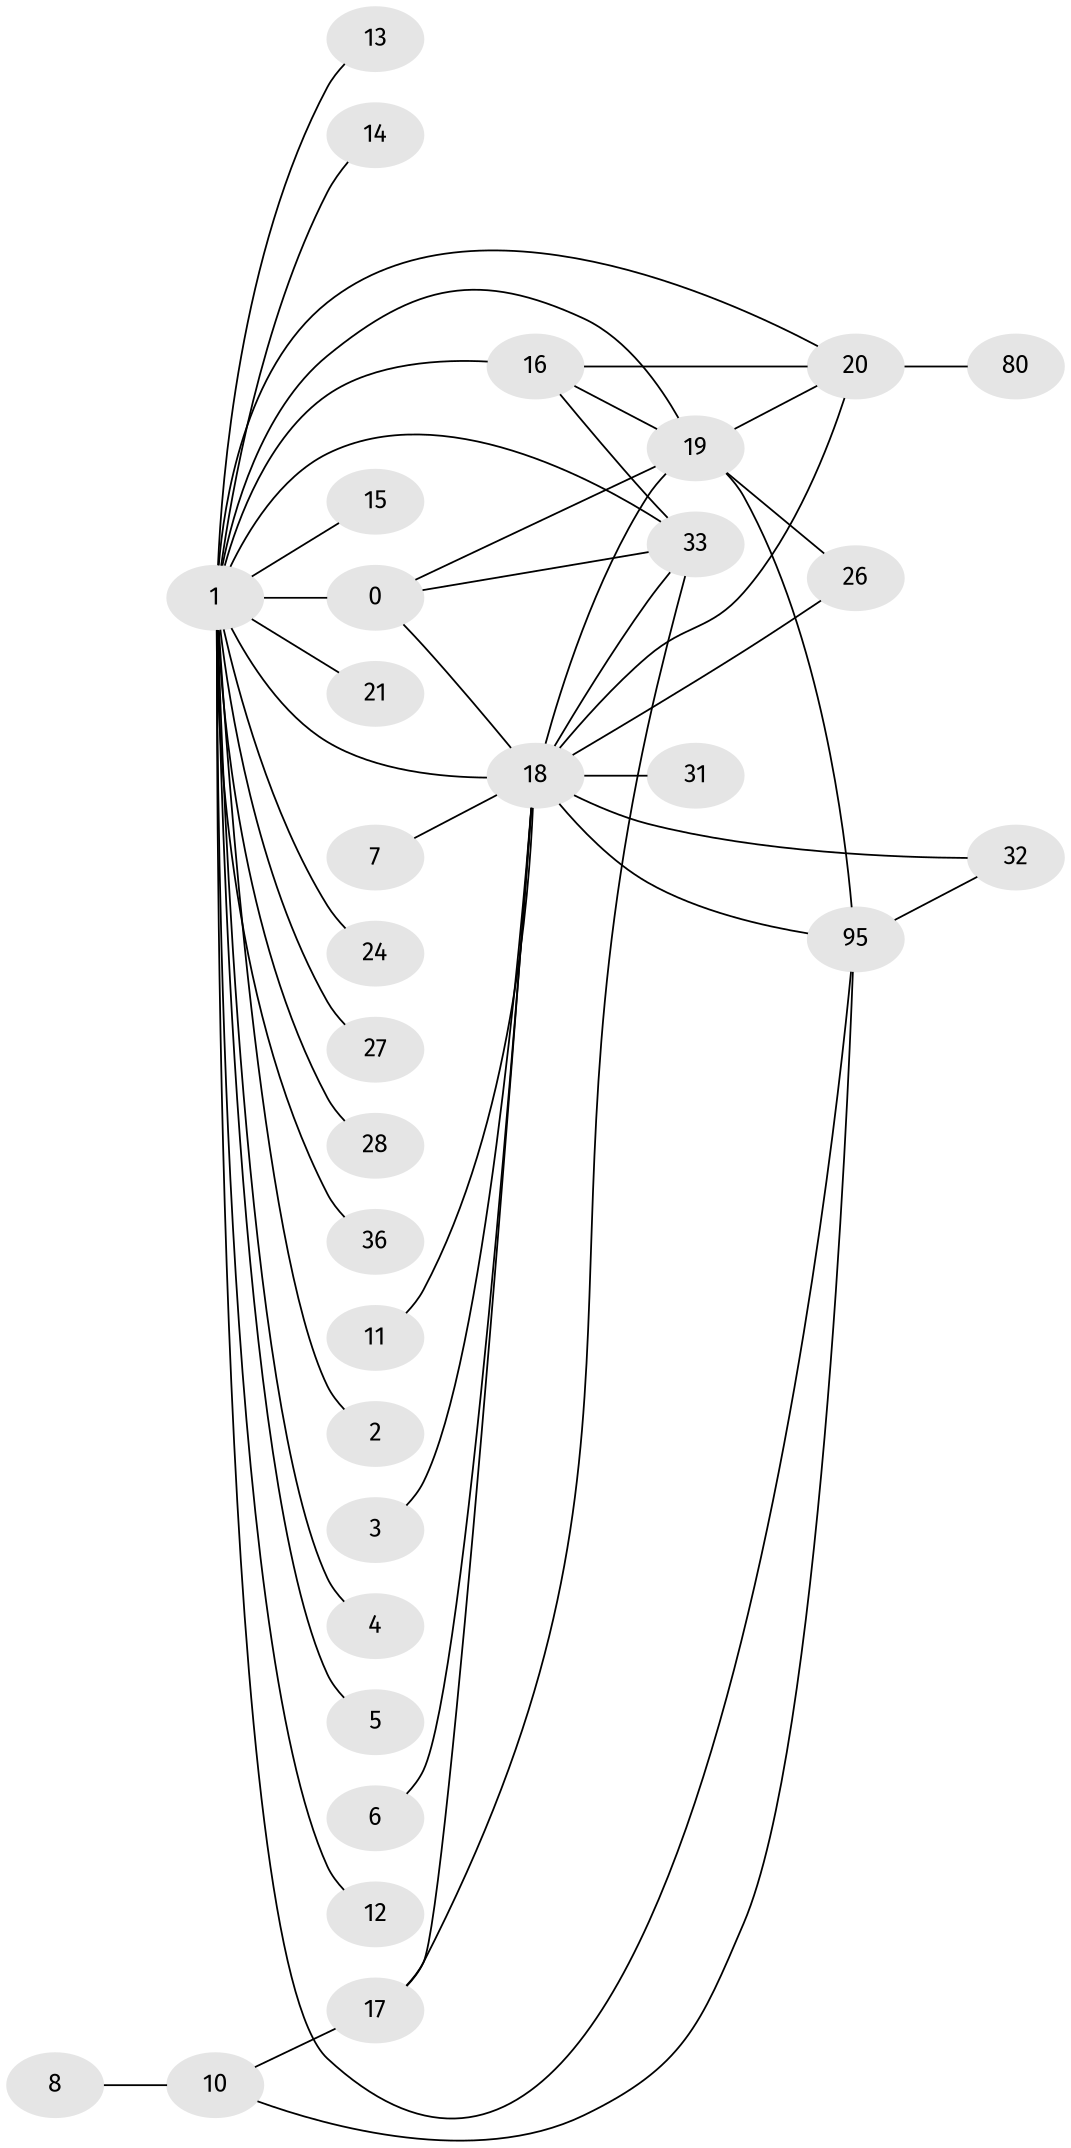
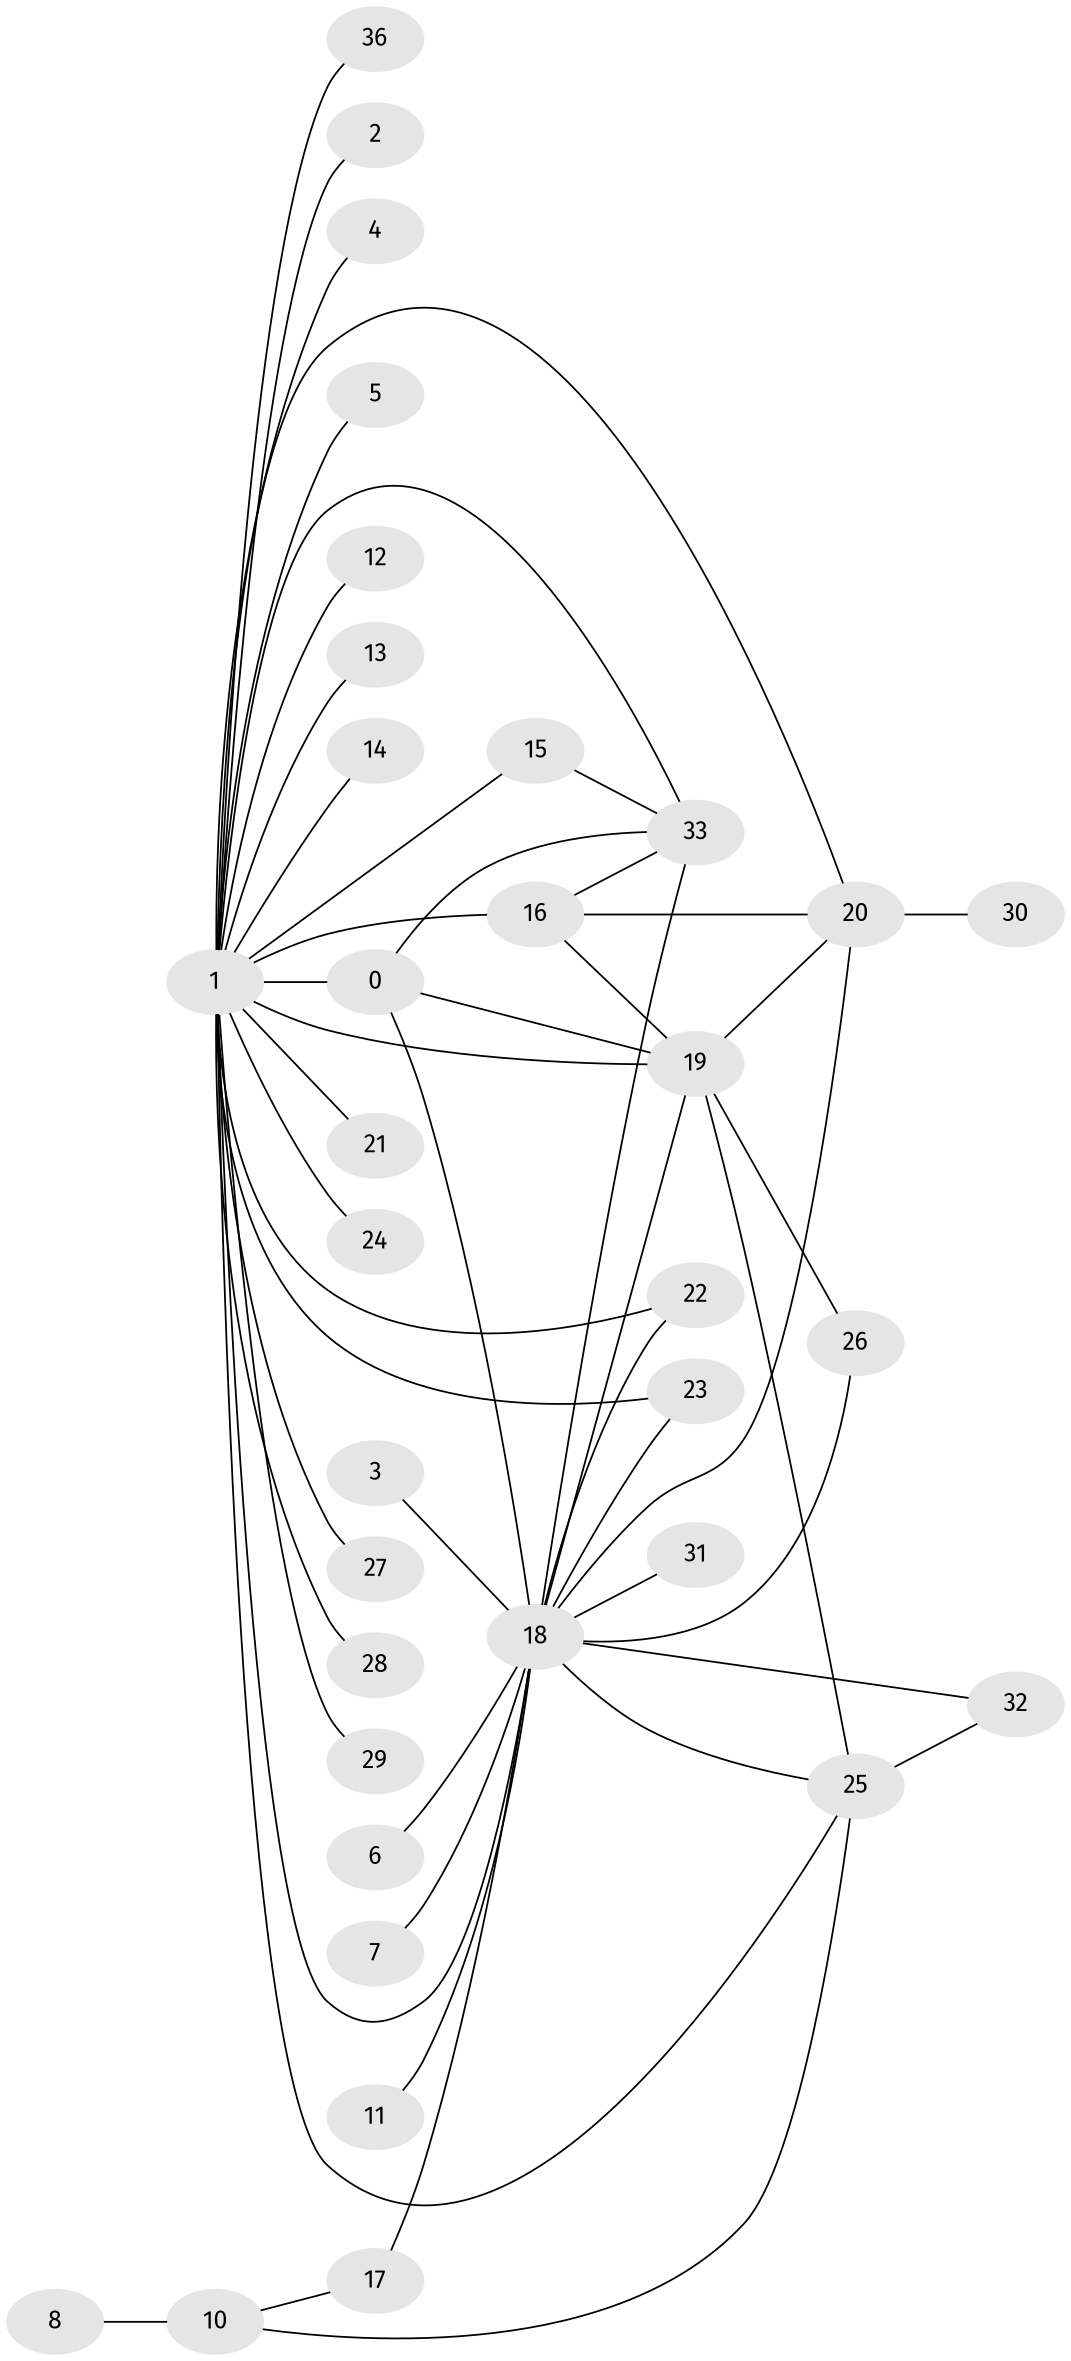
(1016, 366) -> (1016, 914)
(856, 939) -> (856, 1786)
(589, 1293) -> (616, 792)
none -> (696, 1295)
none -> (696, 1391)
none -> (375, 1761)
